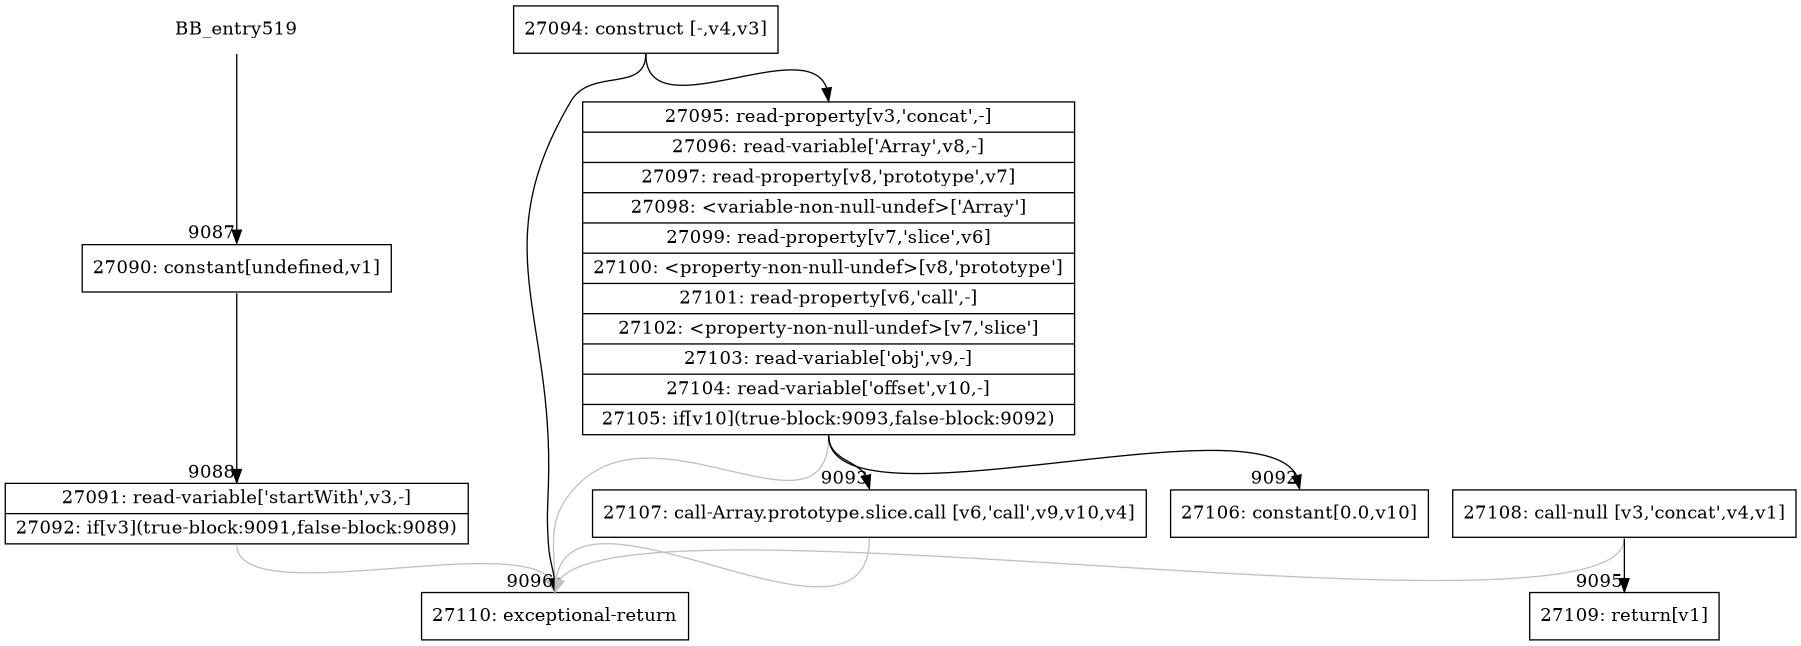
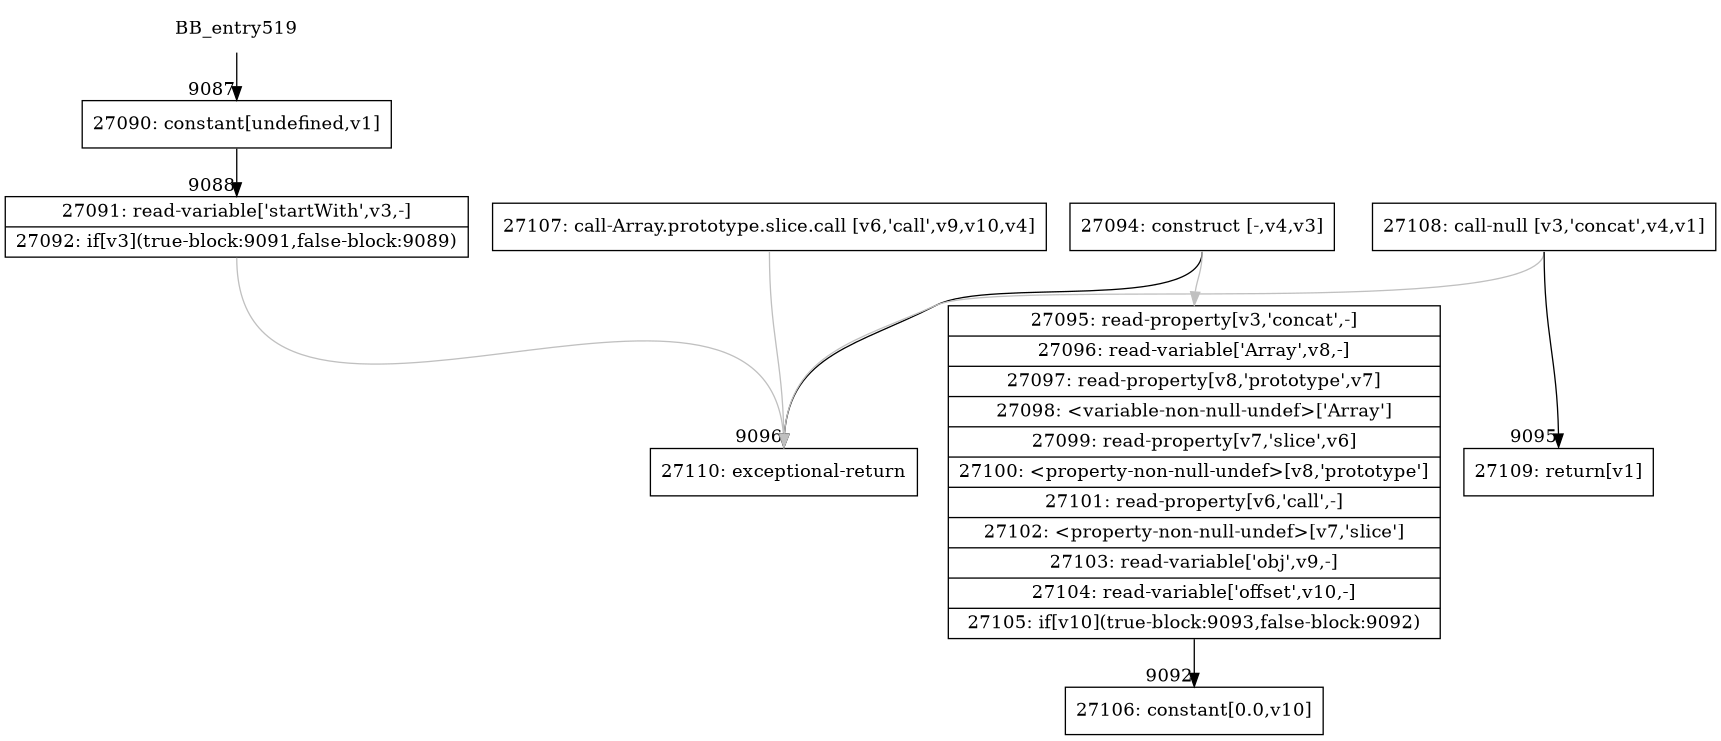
(731, 79) -> (1199, 276)
(843, 459) -> none
(665, 460) -> none
